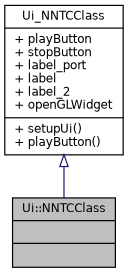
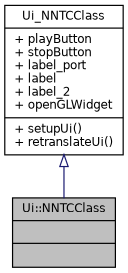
(58, 142) -> (64, 142)
